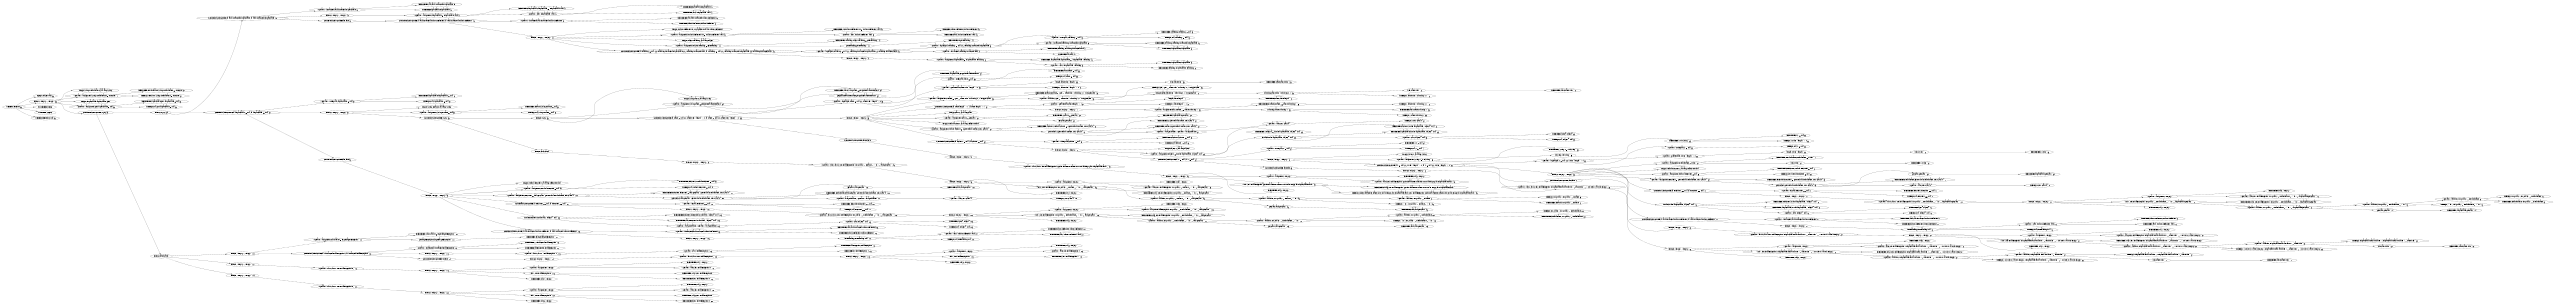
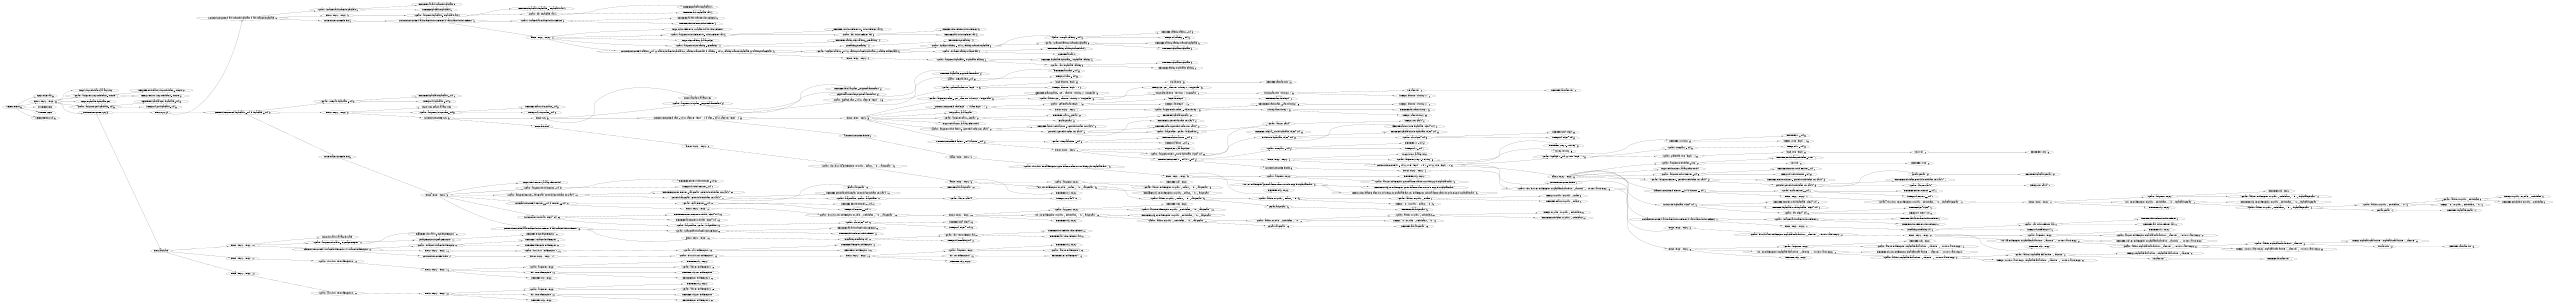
none -> (337, 237)
